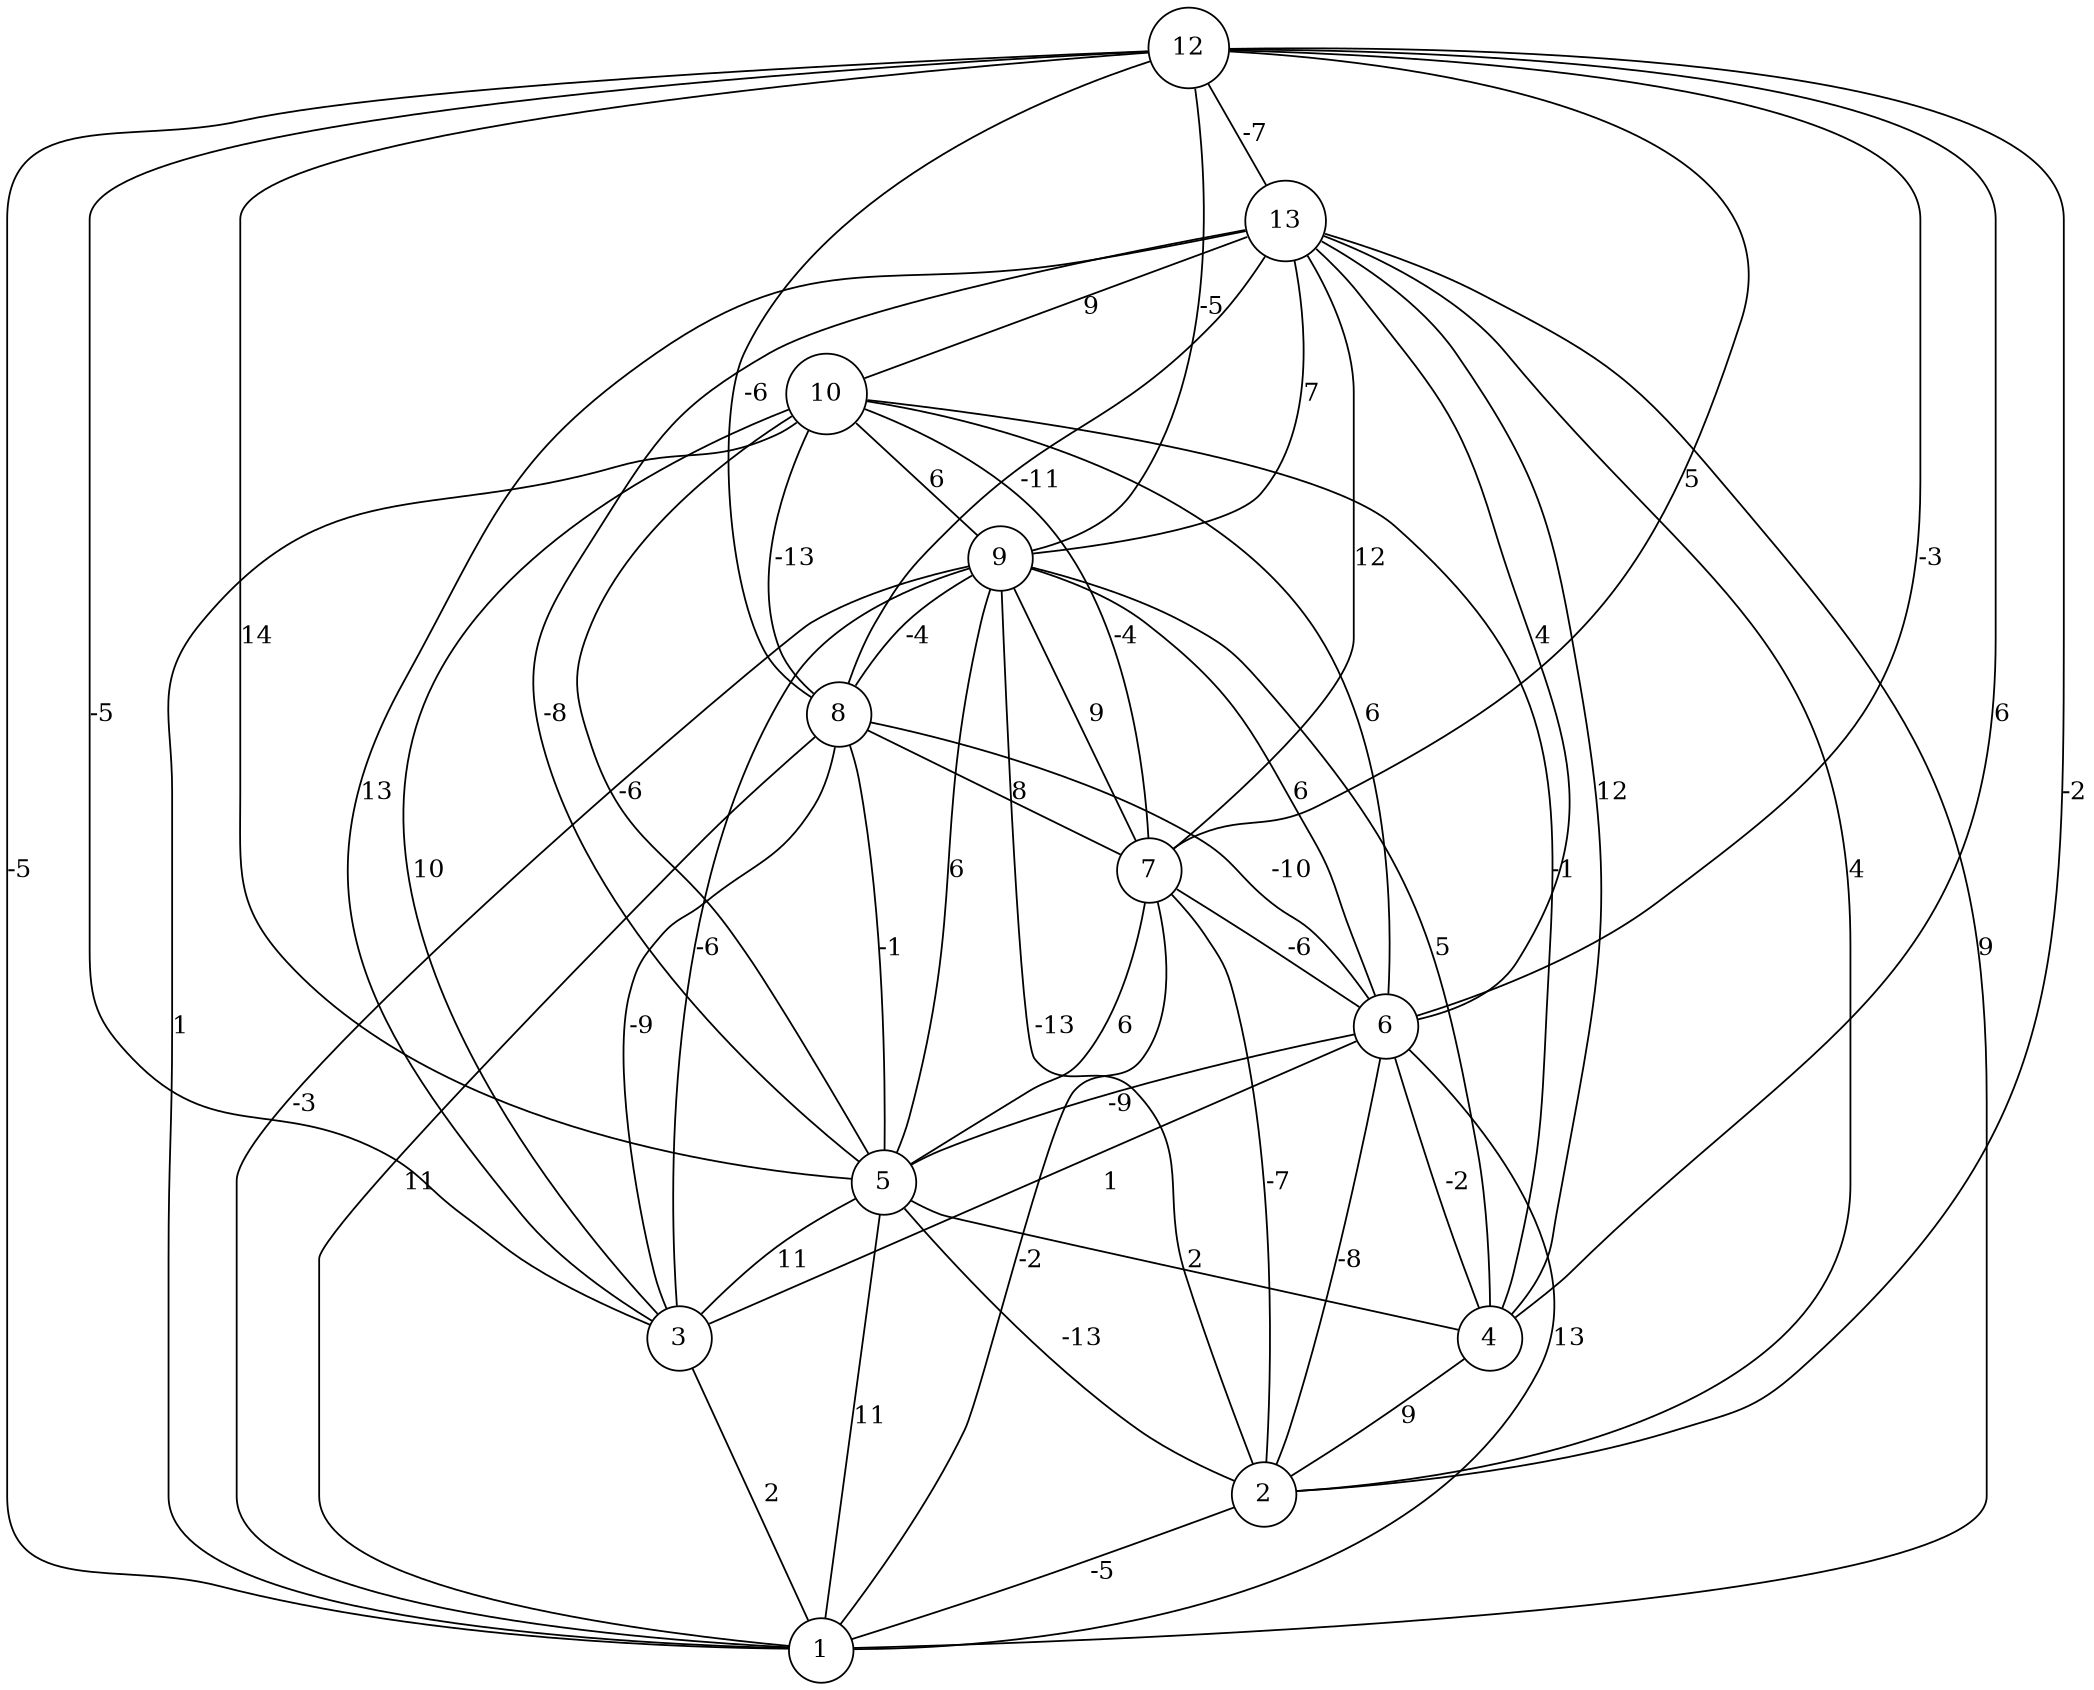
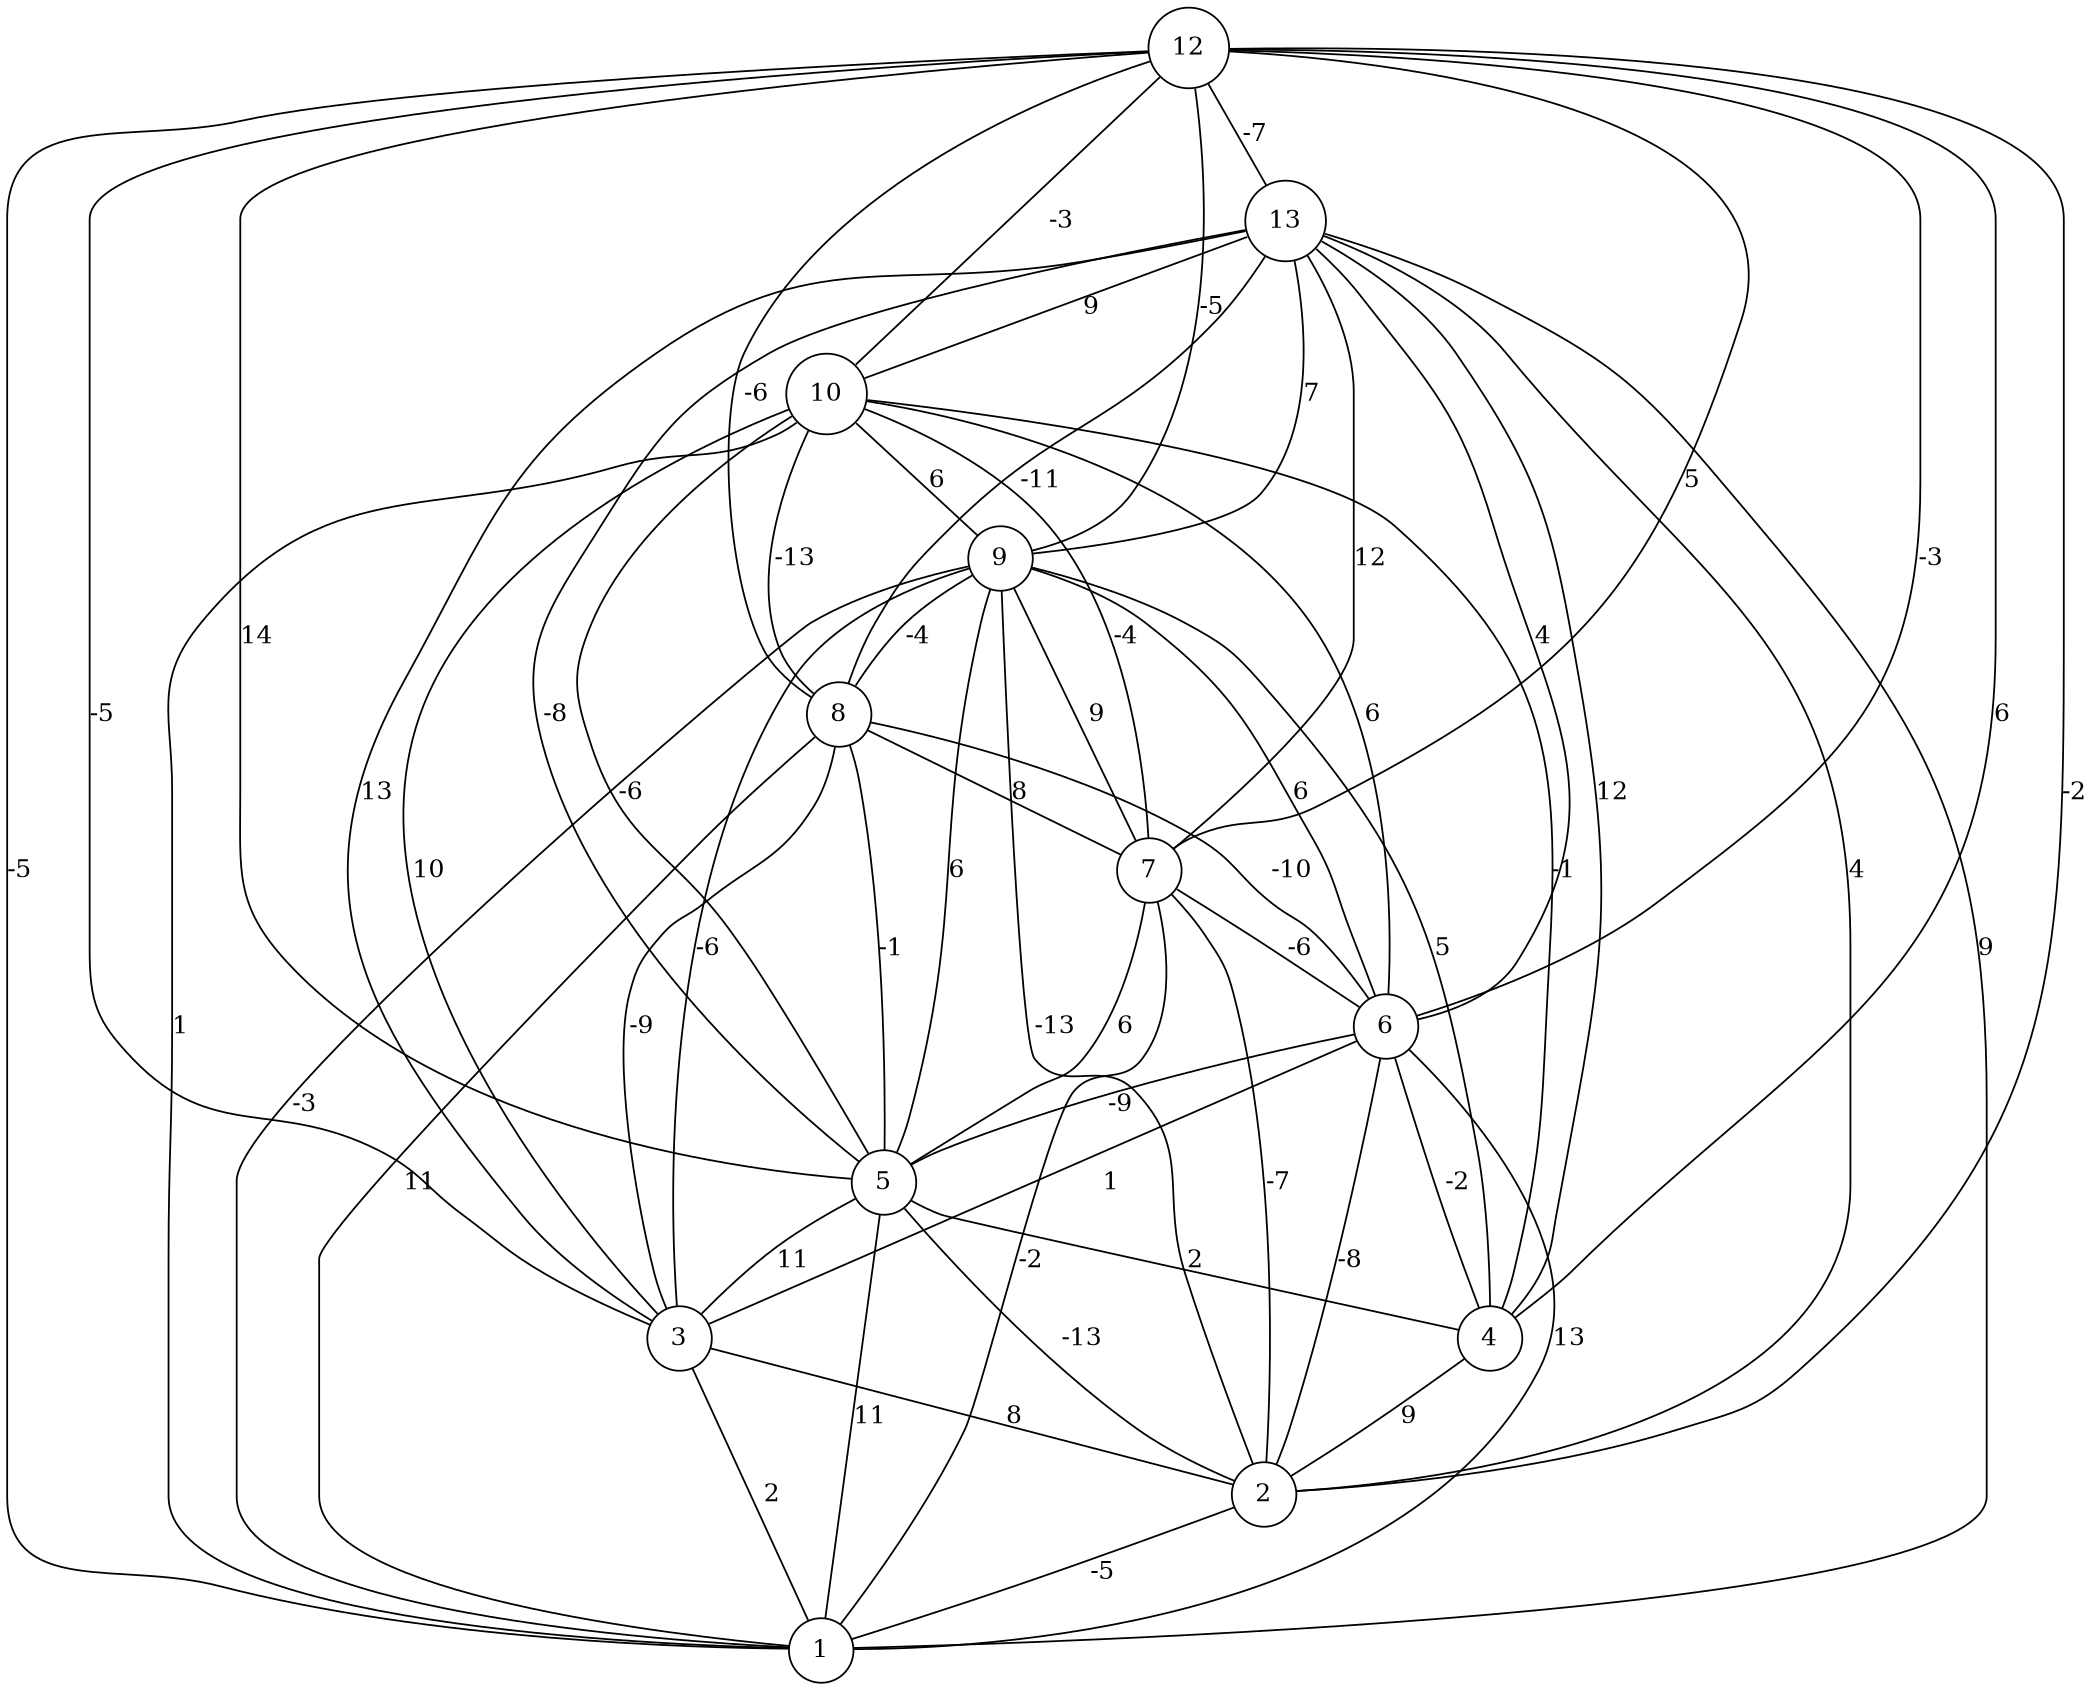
none -> (1008, 221)
none -> (959, 1413)
